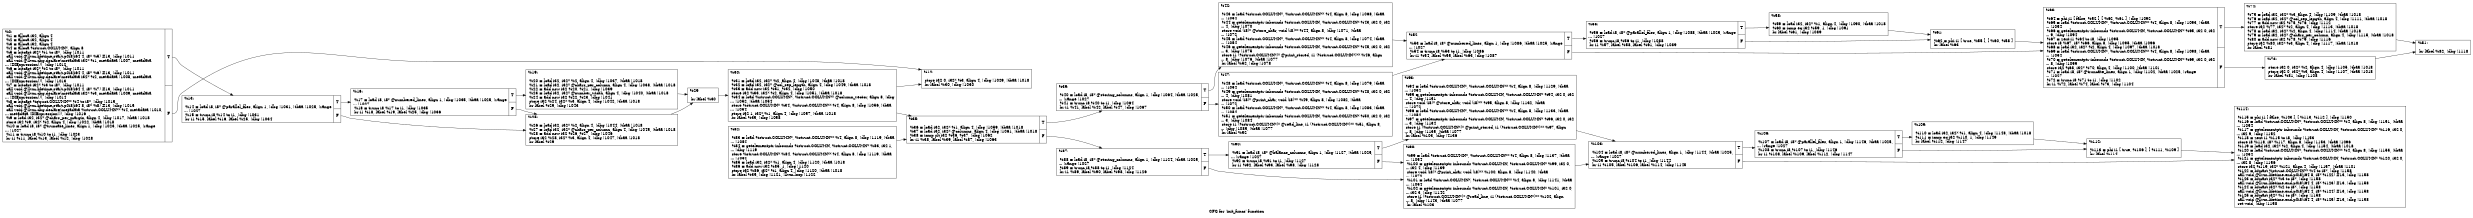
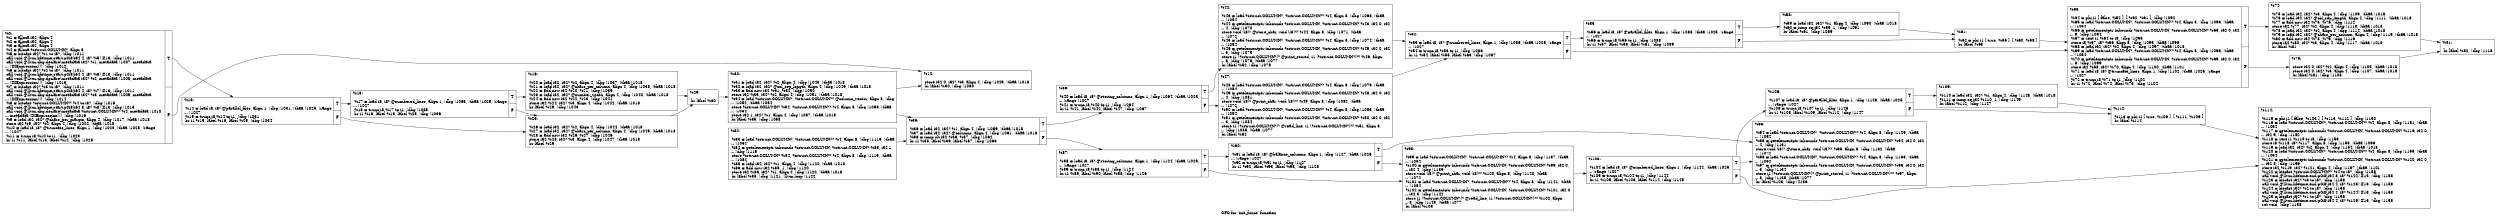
(1594, 136) -> (1745, 162)
